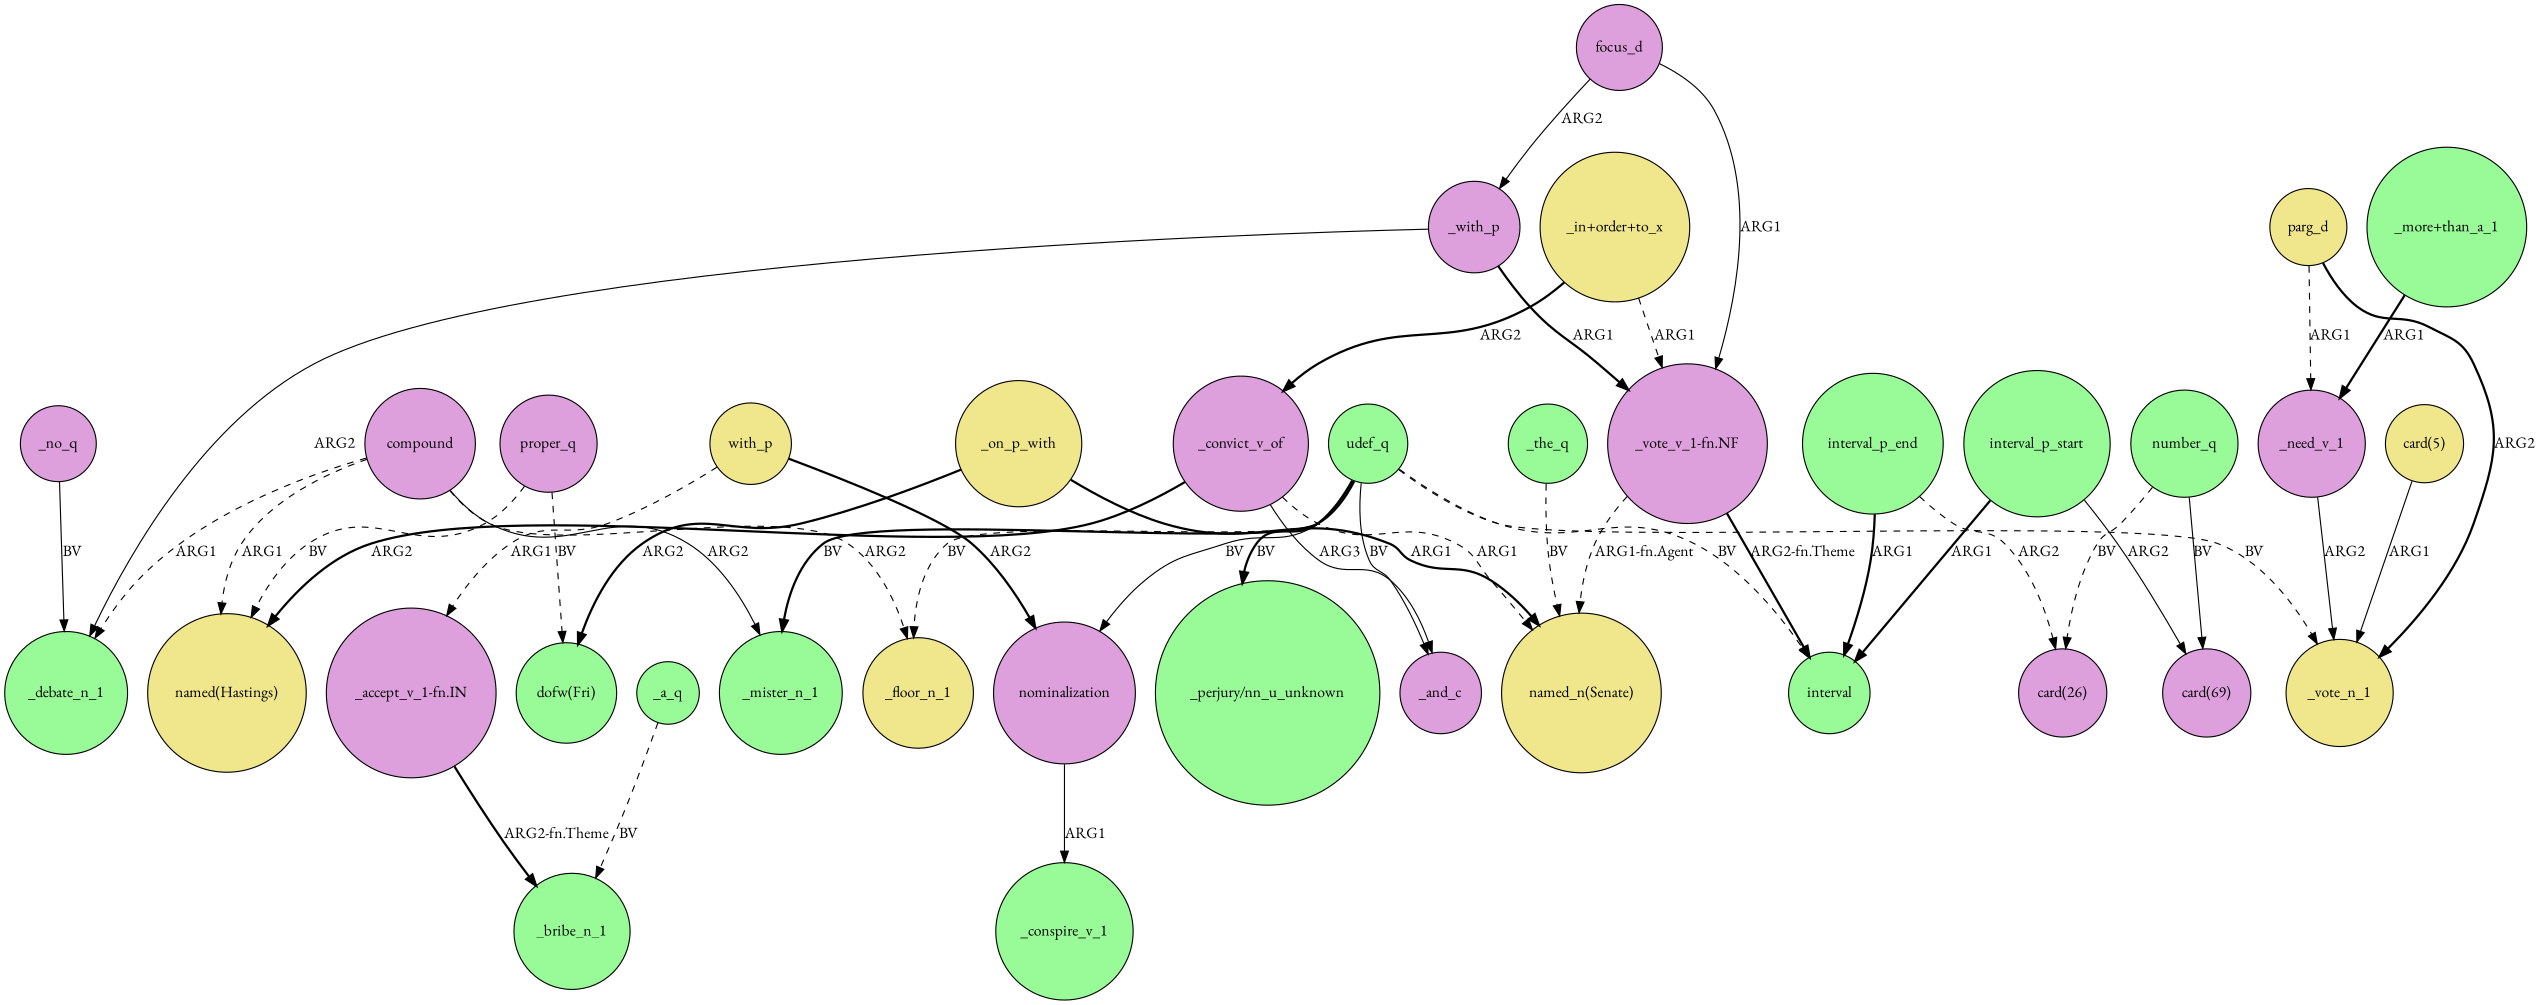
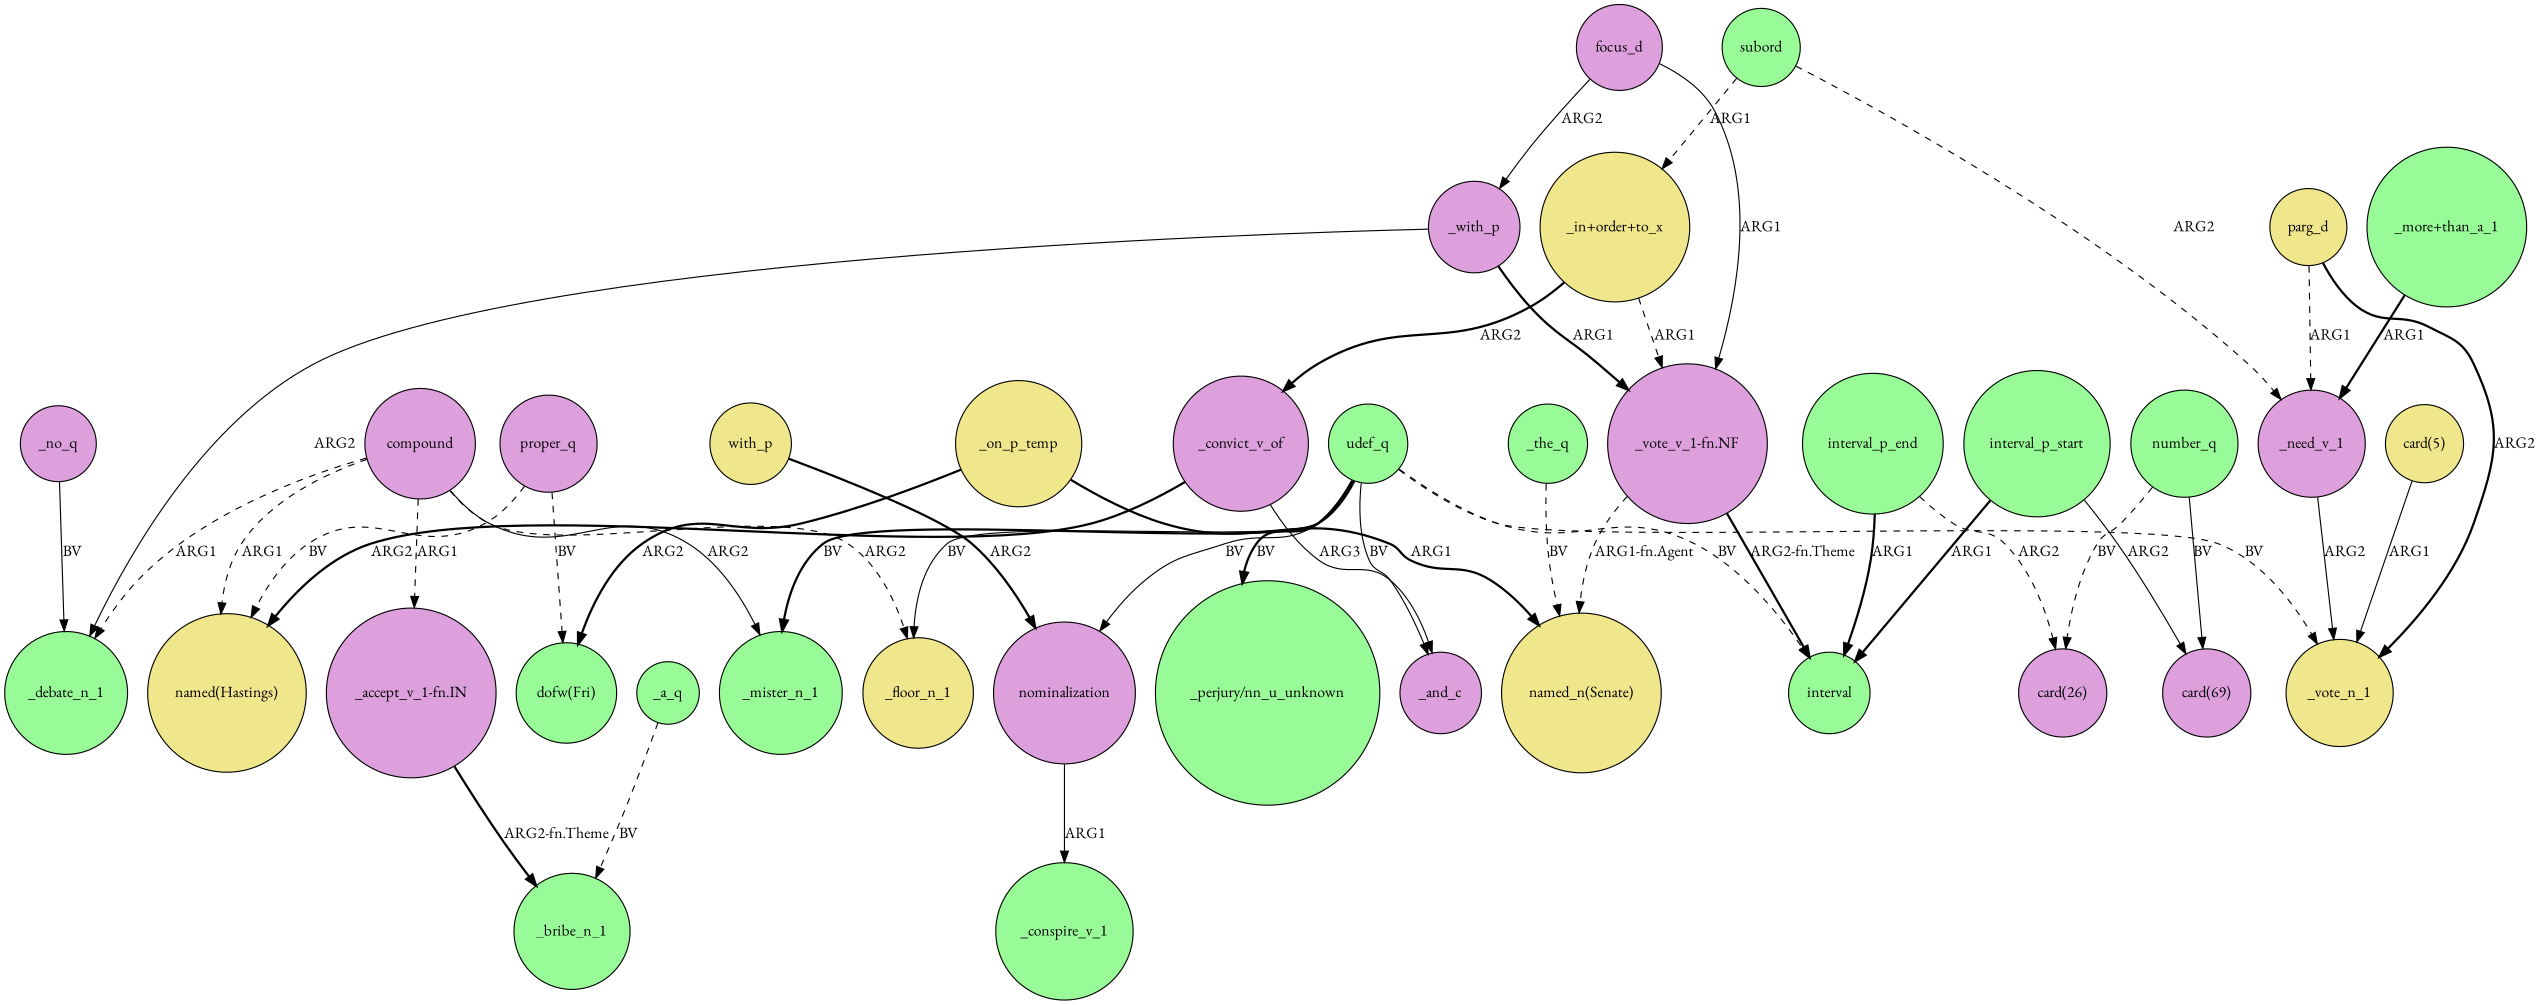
none -> (1761, 47)
(1019, 444) -> (1019, 444)
(622, 518) -> (416, 548)
(1115, 531) -> (1115, 531)
(1417, 532) -> none
